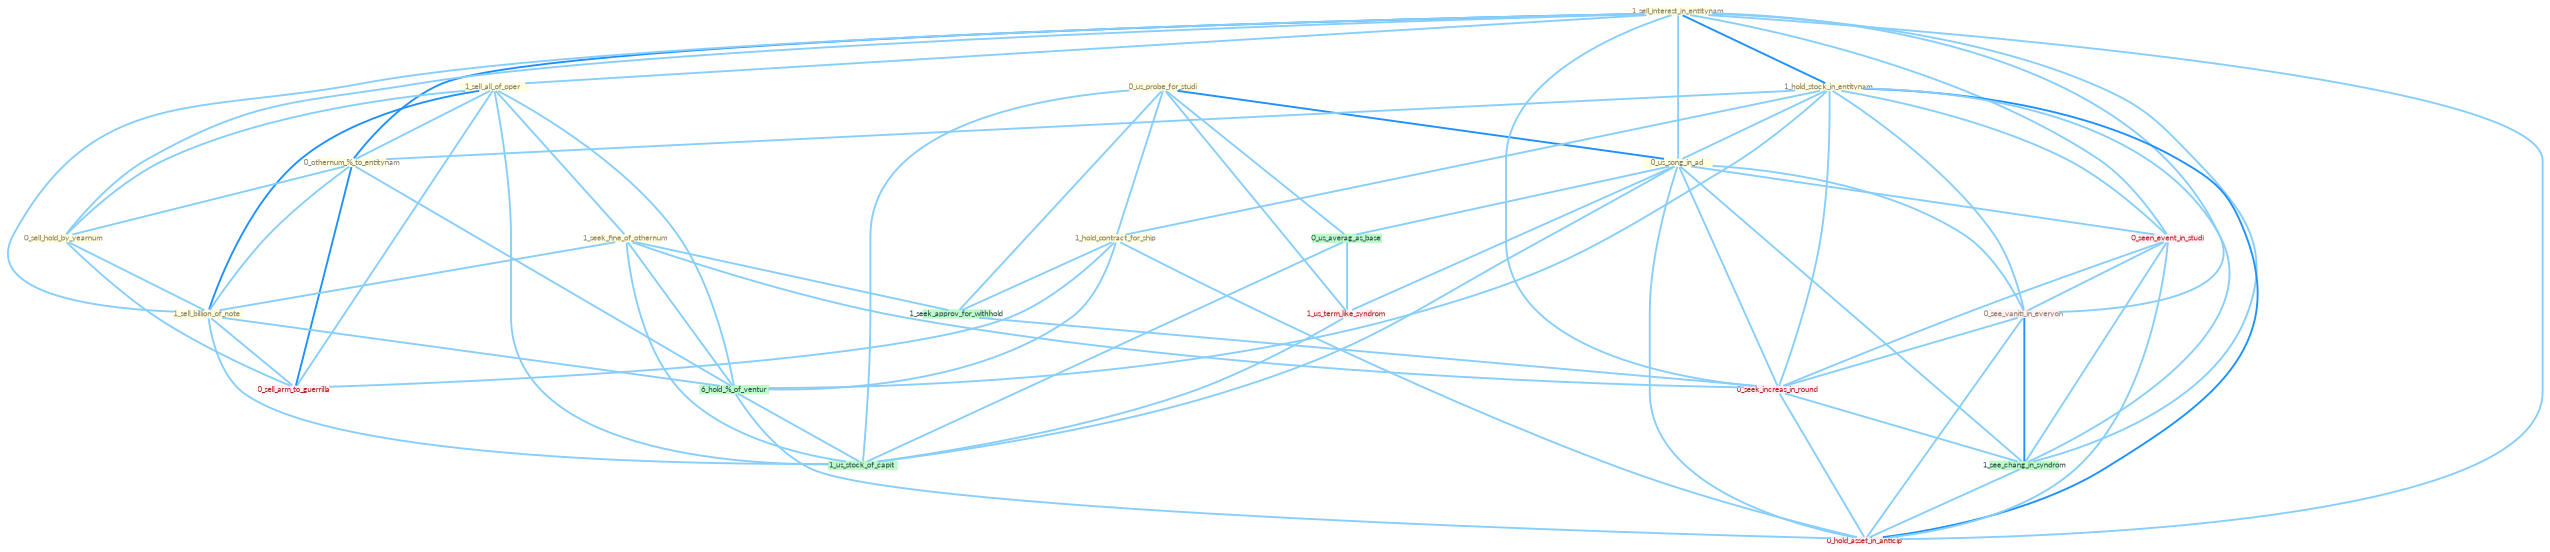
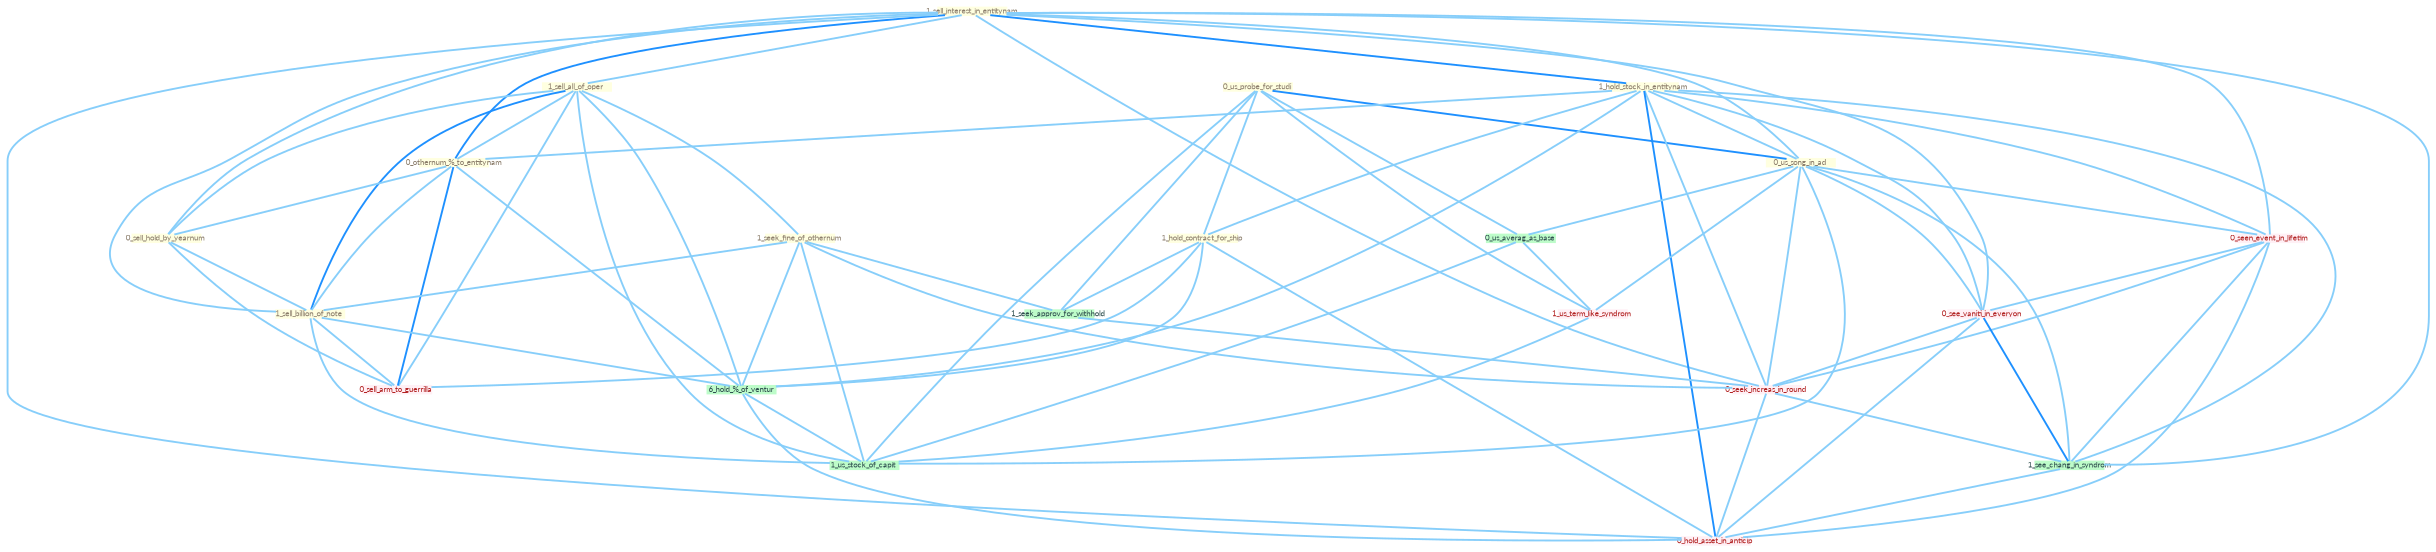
(2168, 238) -> (2270, 238)
(2024, 314) -> (1982, 314)
(1654, 412) -> none
